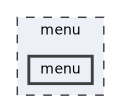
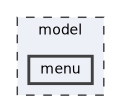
(61, 31) -> (61, 31)
